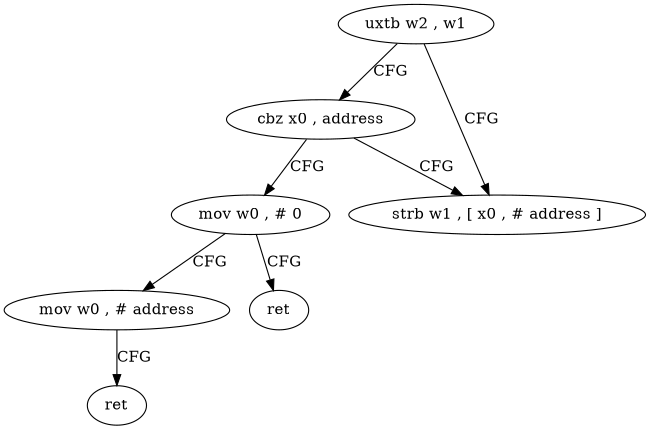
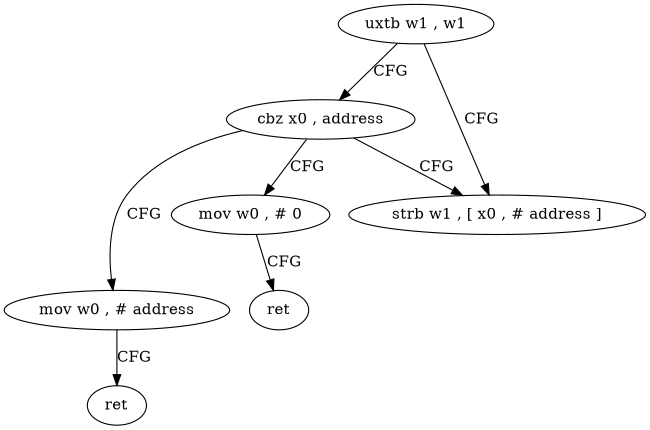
(416, 24) -> (416, 24)
(189, 259) -> (143, 178)
